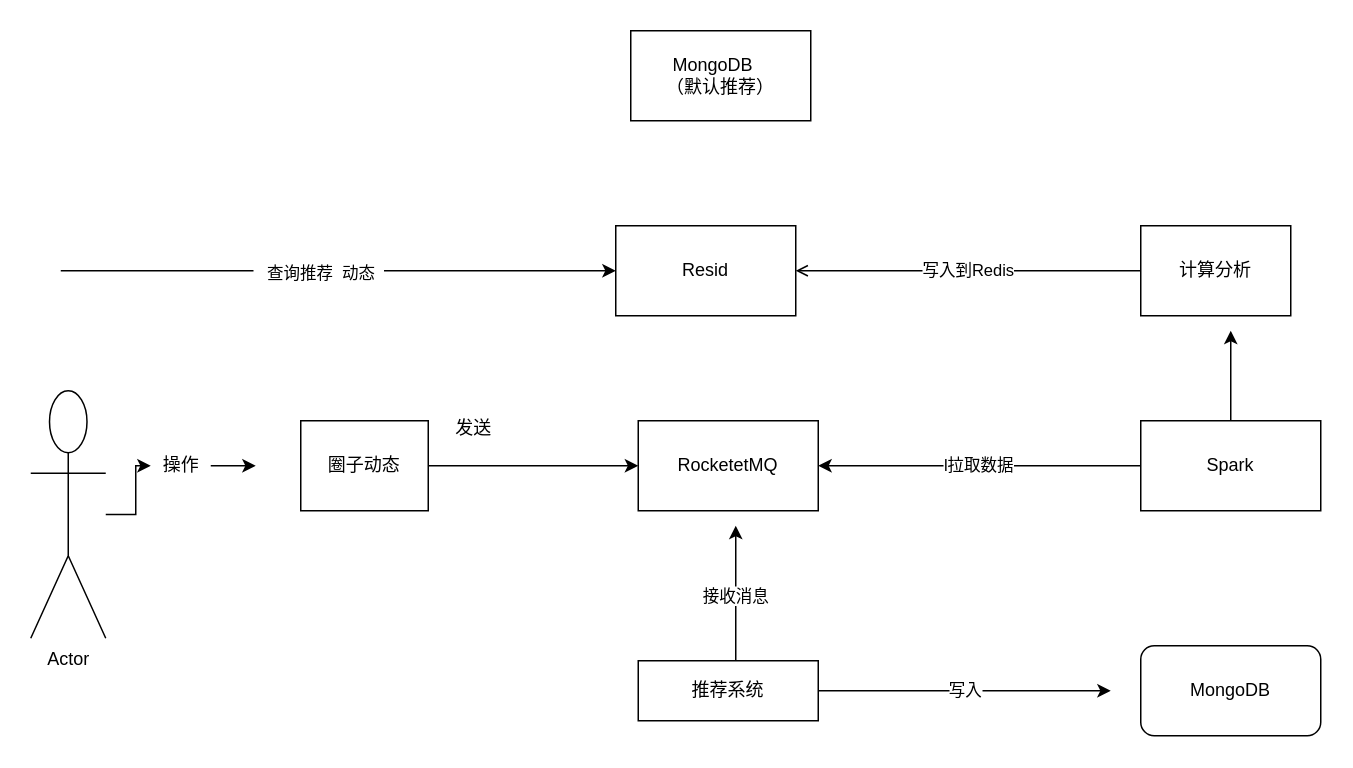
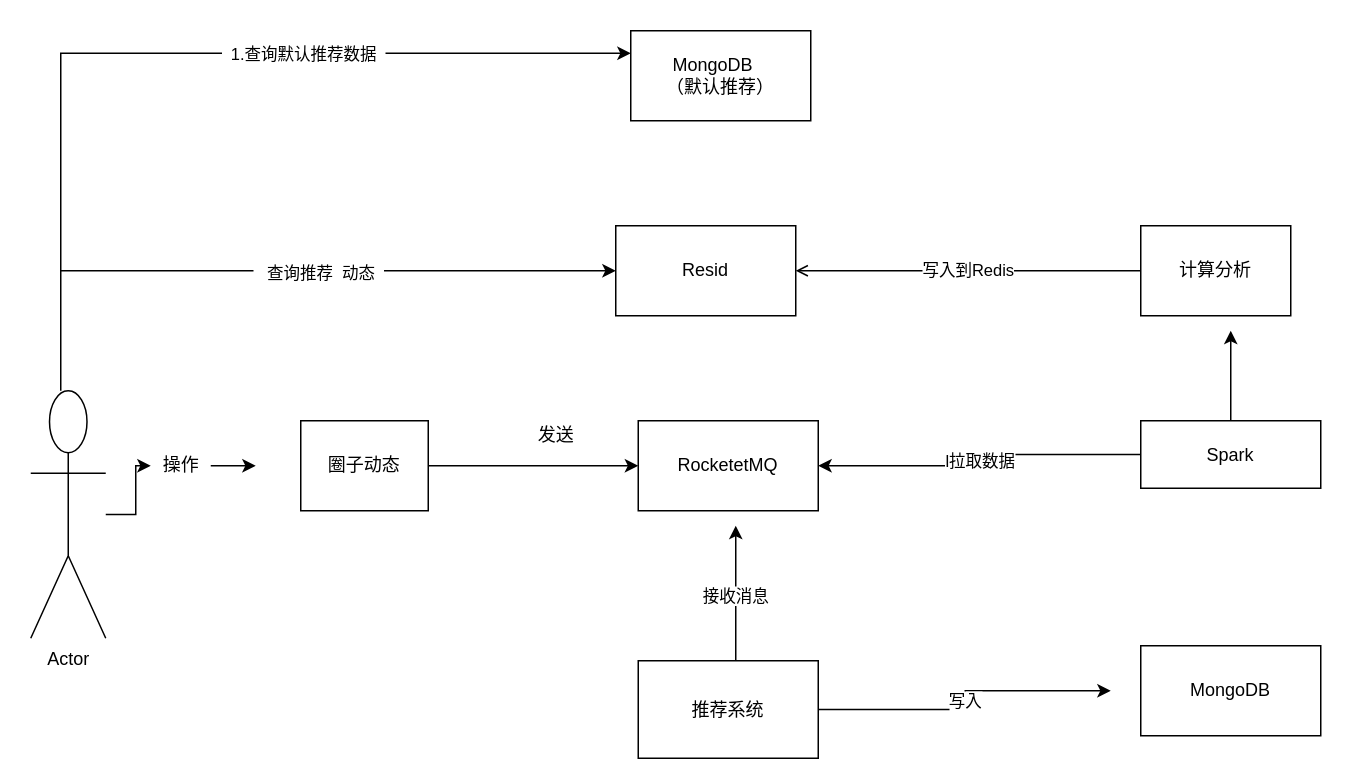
none -> (61, 141)
(473, 428) -> (556, 436)
(1231, 466) -> (1231, 455)
(728, 691) -> (728, 710)
(1231, 691) -> (1231, 691)
